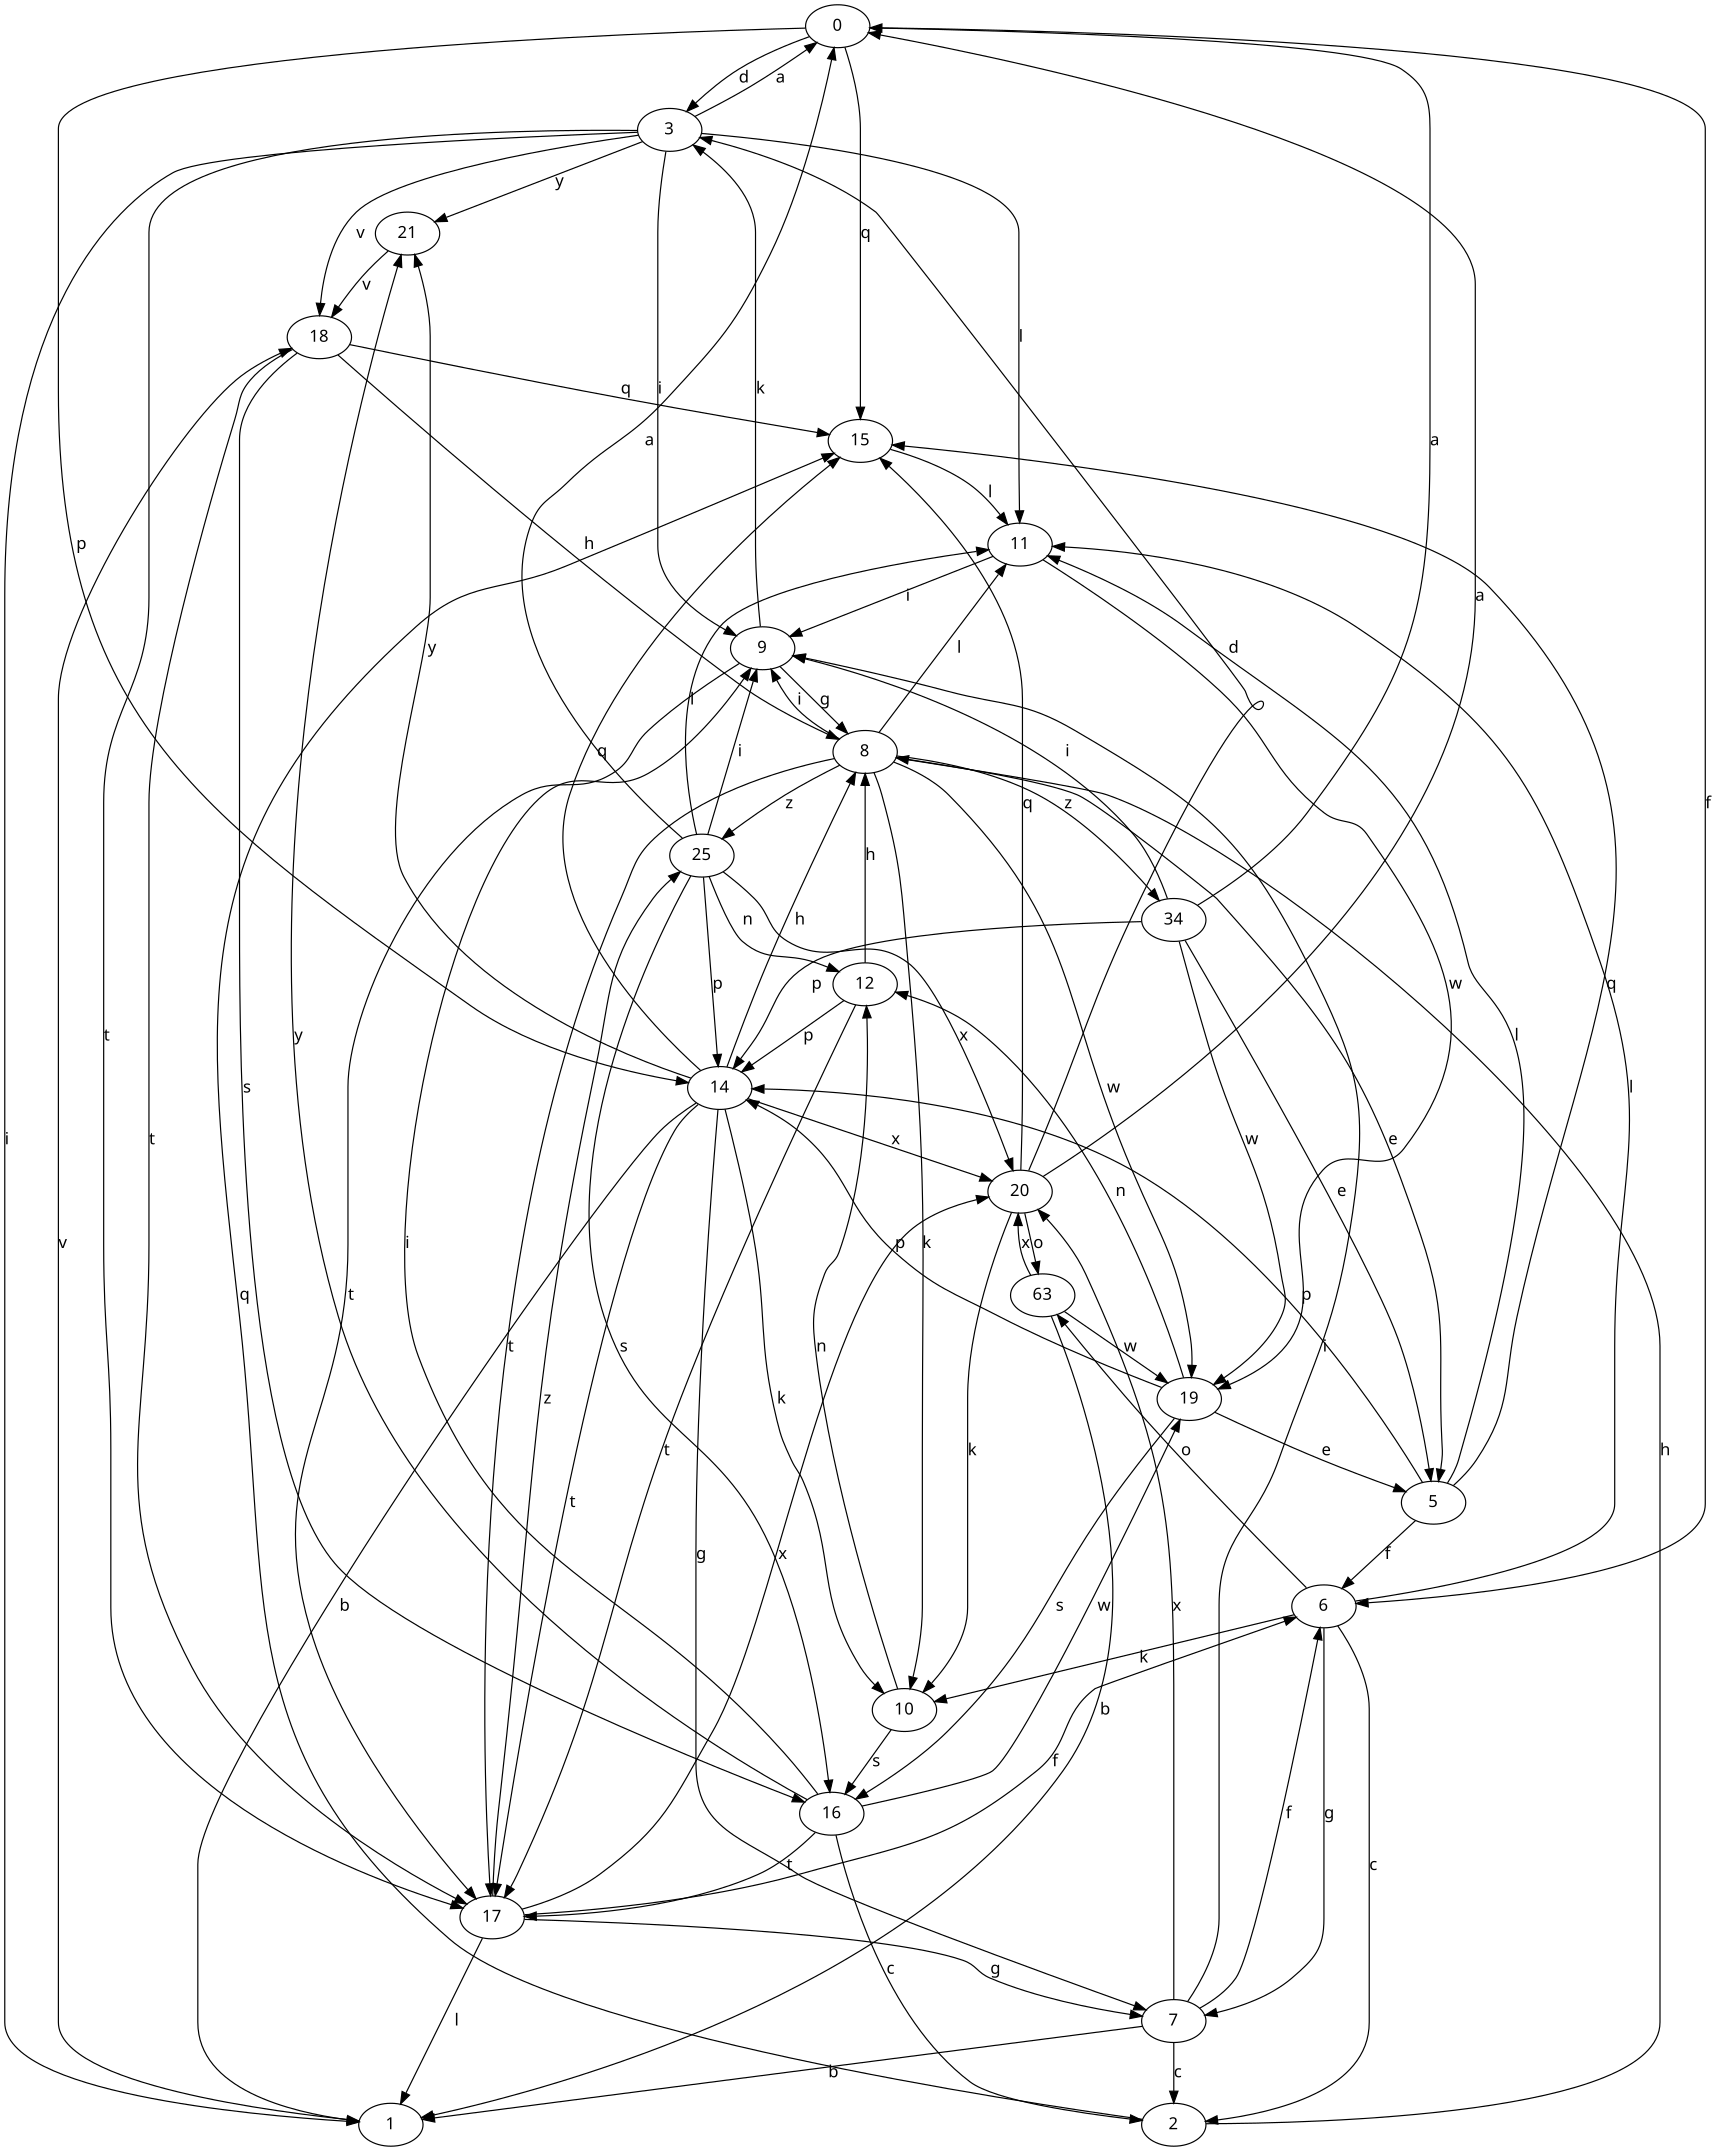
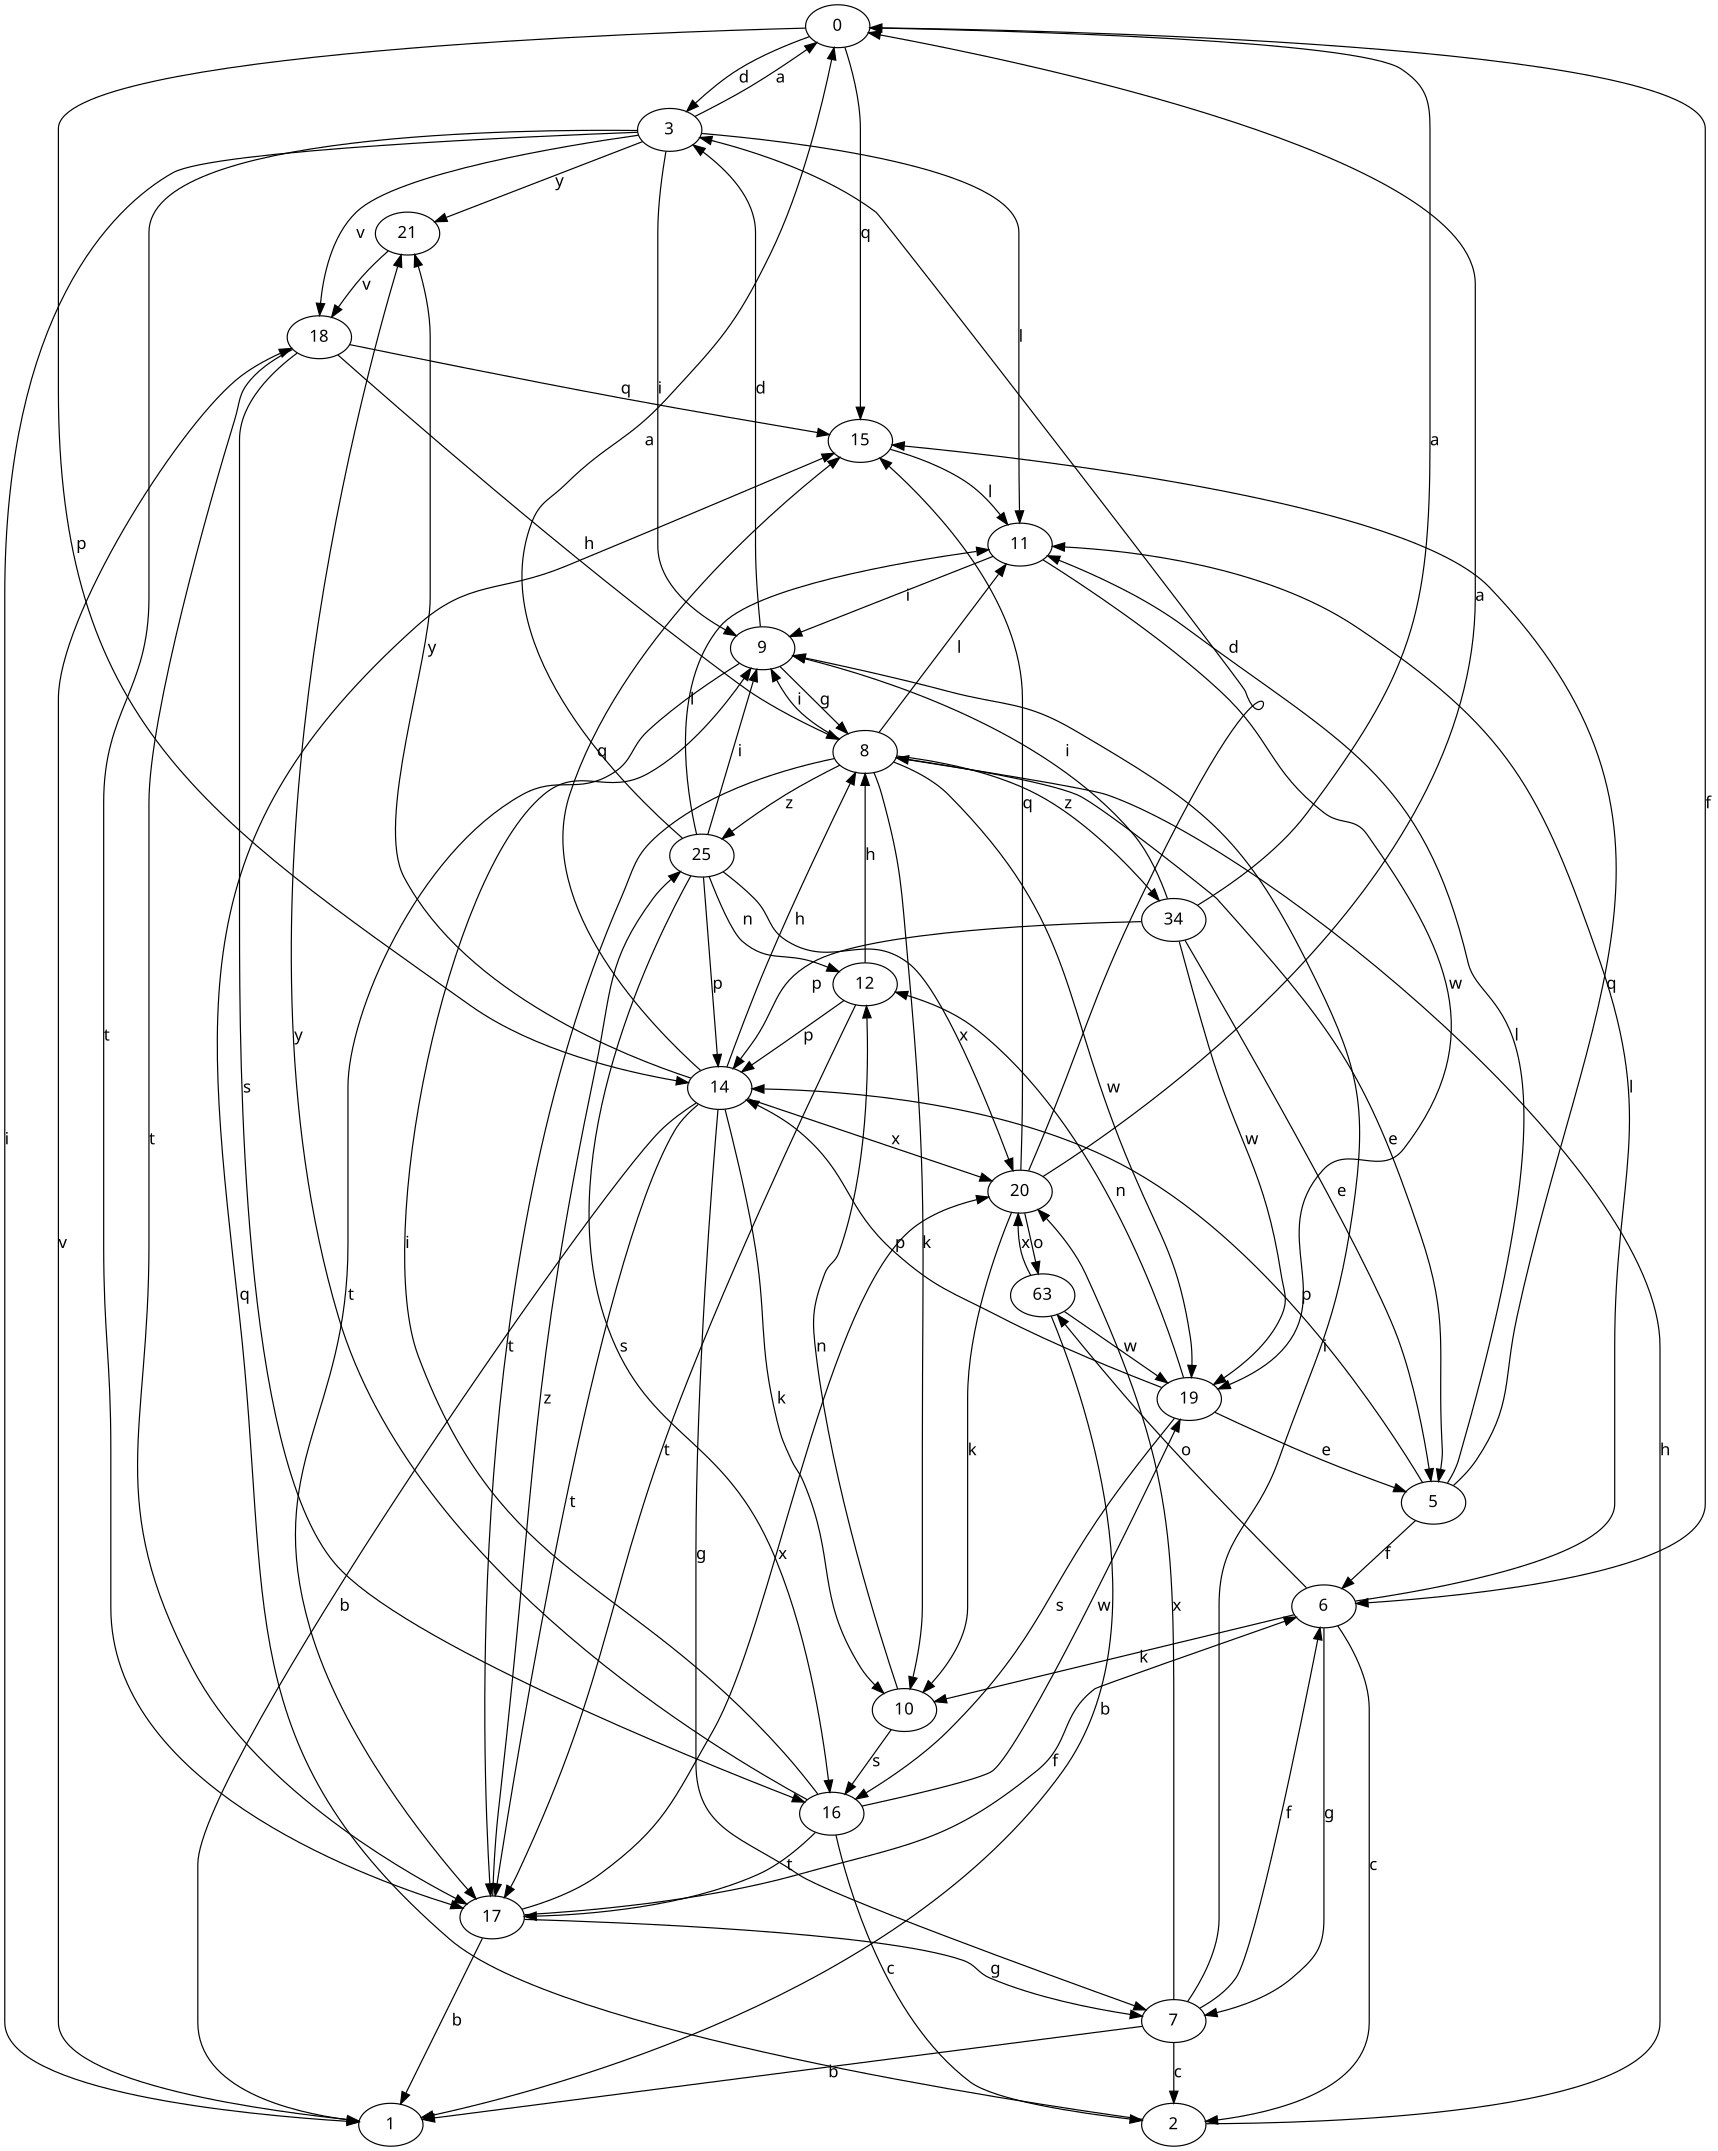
(761, 389) -> (761, 389)
(457, 2021) -> (457, 2021)
